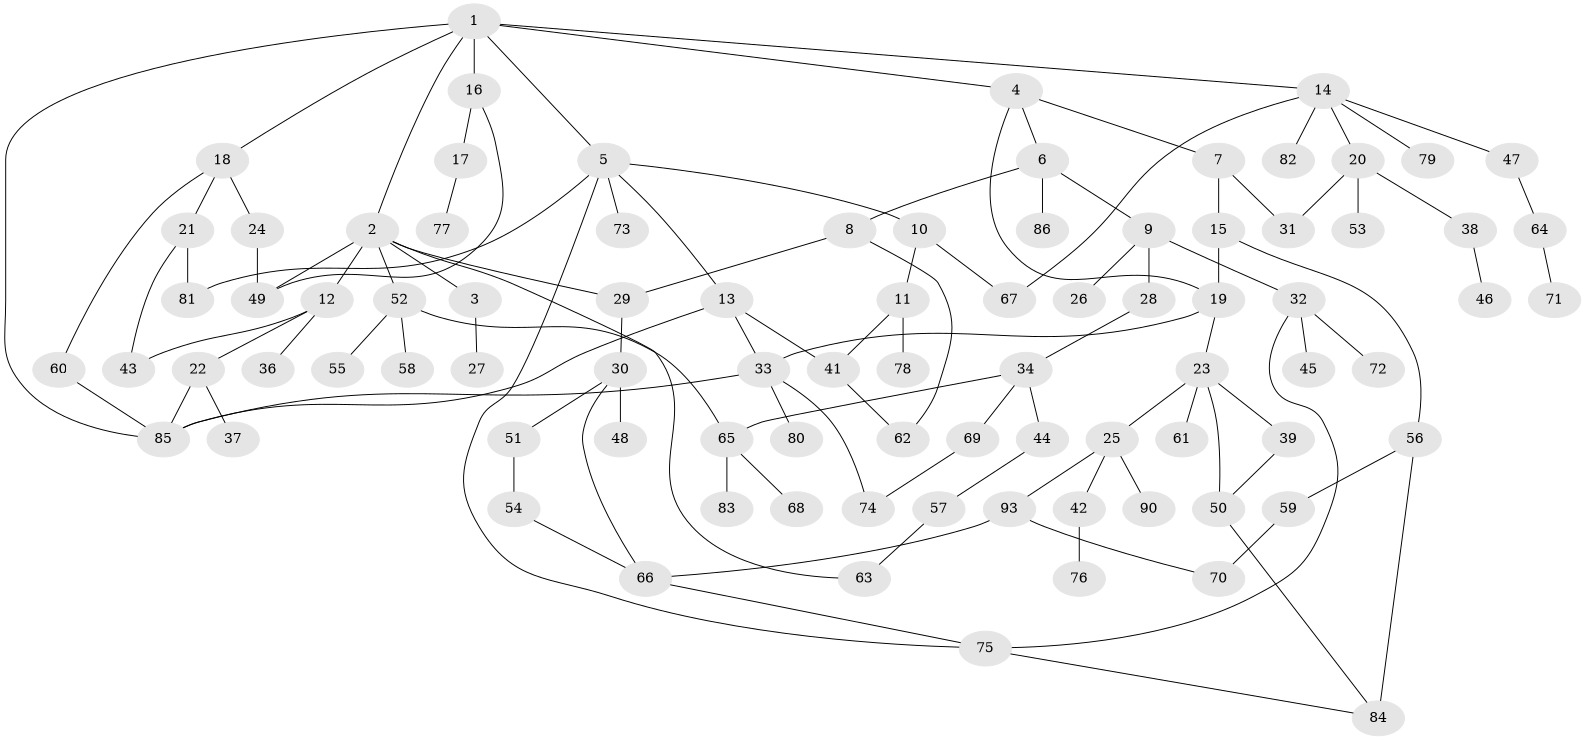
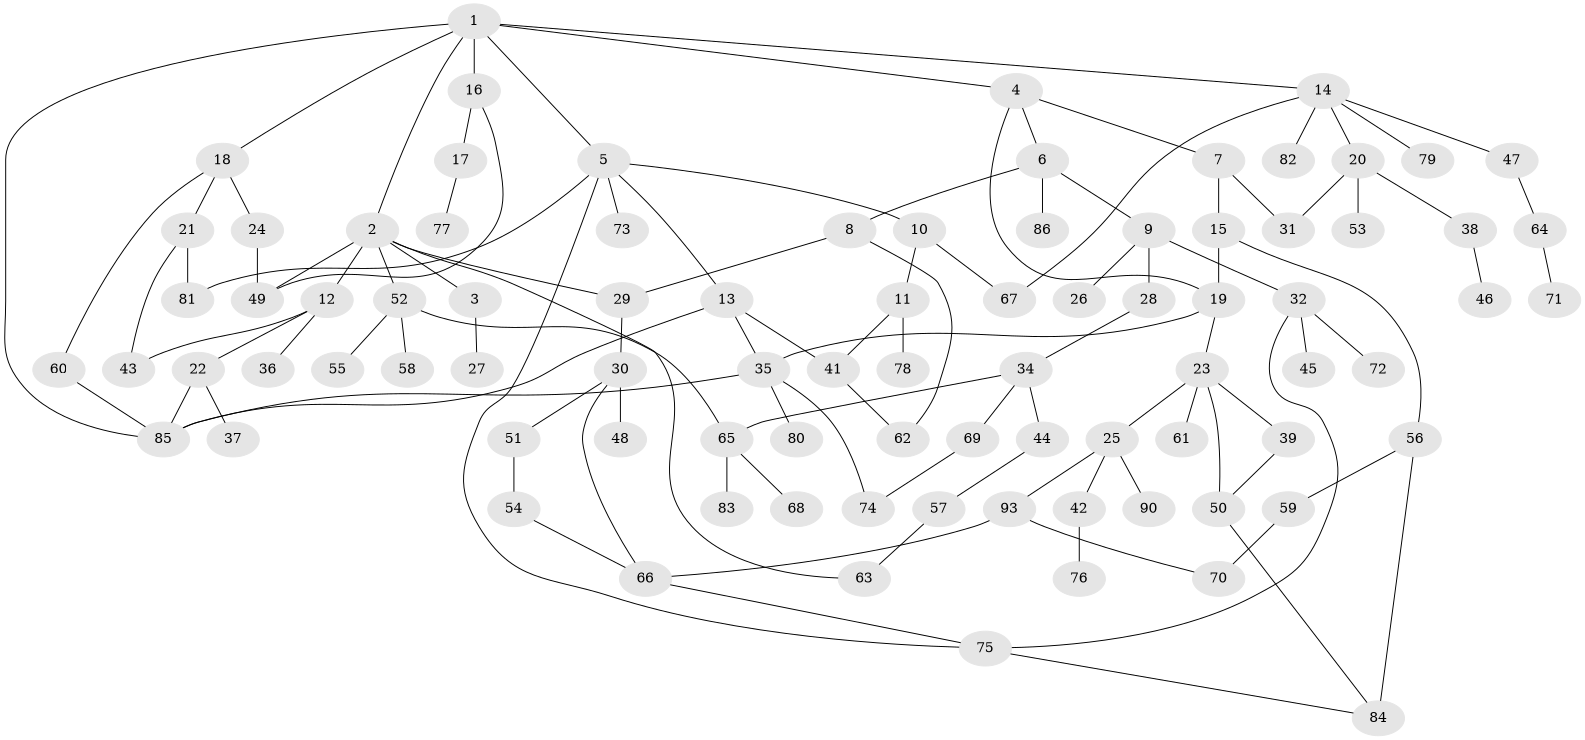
(764, 370) -> (764, 370)
